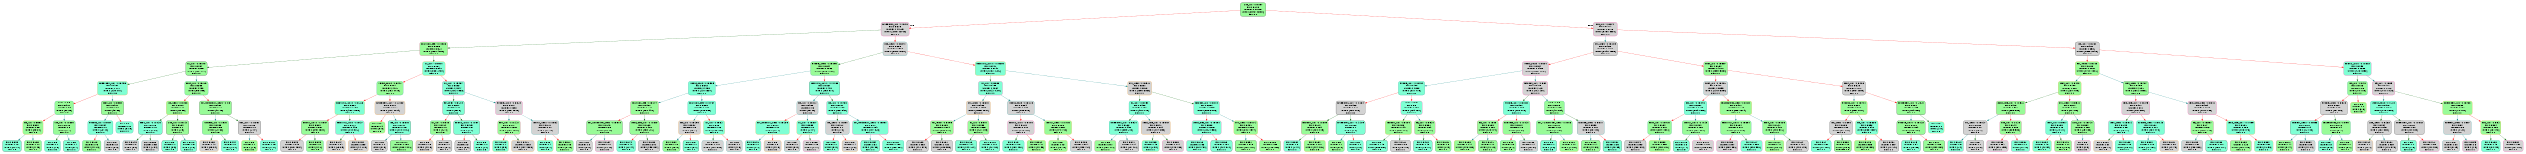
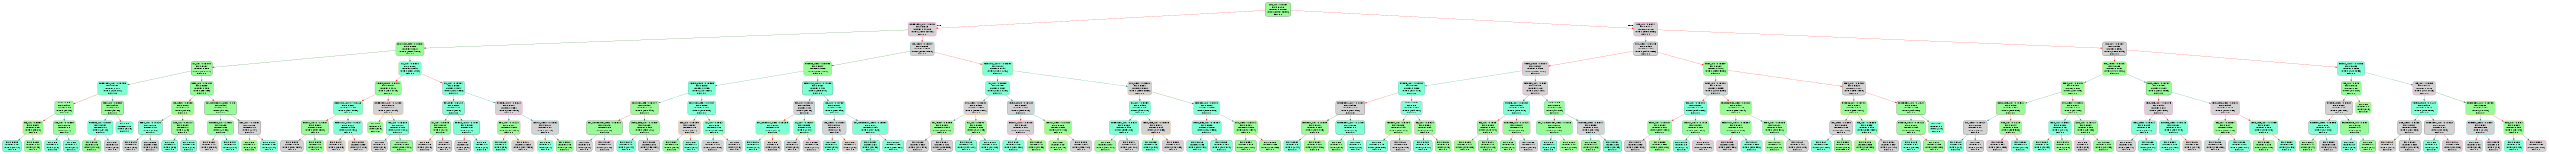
(2103, 146) -> (2126, 146)
none -> (2104, 146)
